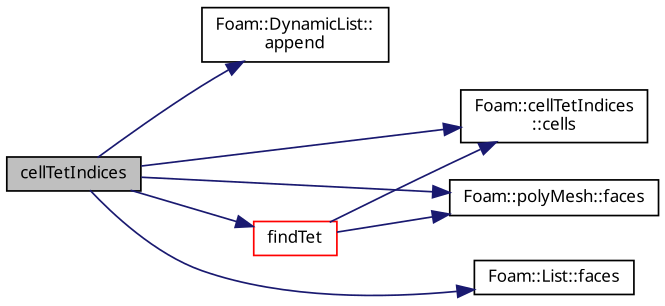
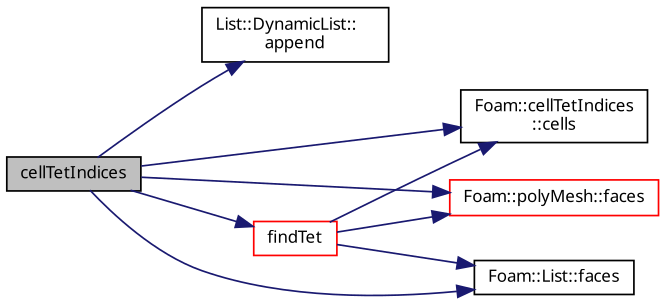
(295, 35) -> (295, 35)
(554, 198) -> (554, 198)
none -> (397, 254)
